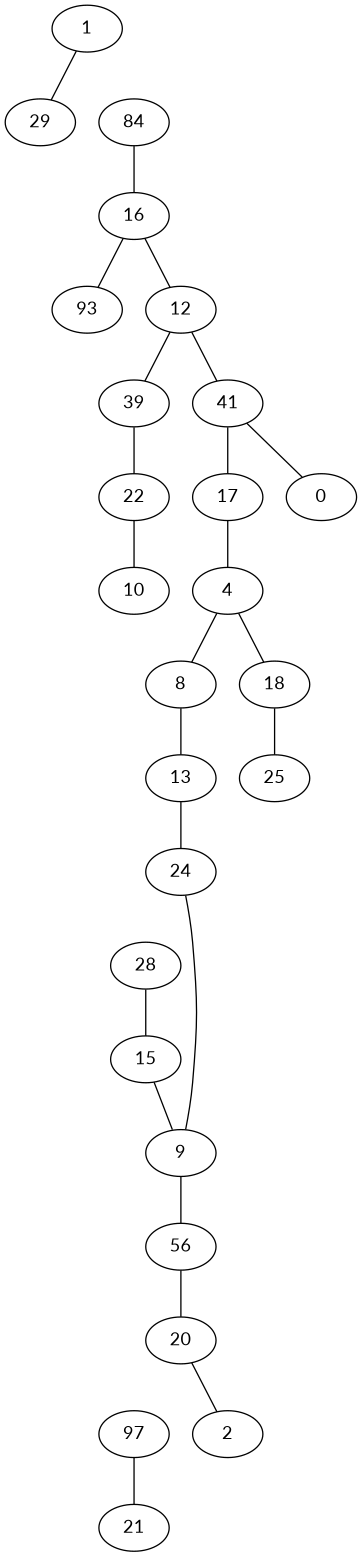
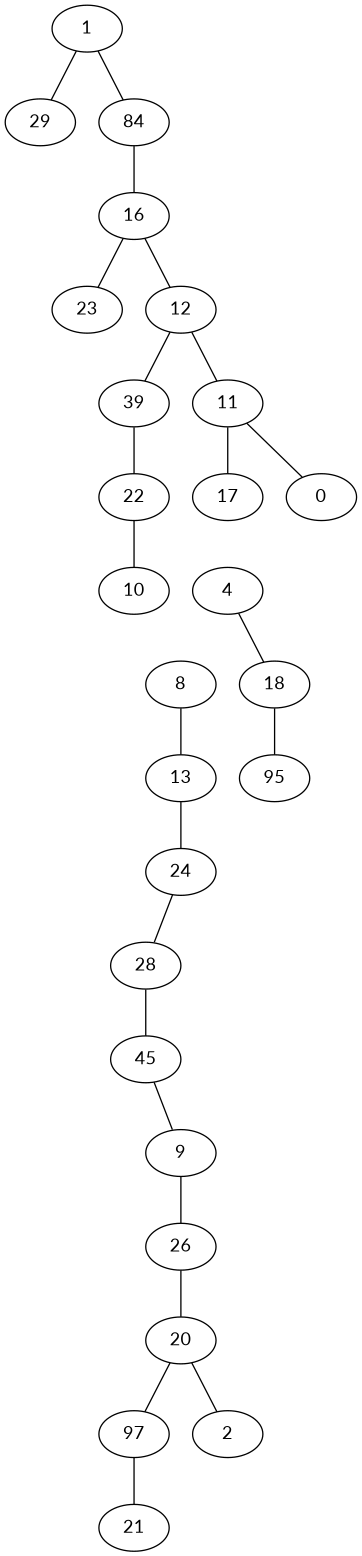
none -> (111, 76)
(87, 310) -> (87, 310)
(228, 403) -> (228, 403)
(228, 544) -> none
(204, 638) -> none
(275, 778) -> (275, 778)
(197, 1012) -> (163, 919)
(146, 1059) -> (146, 1059)
(181, 1247) -> (181, 1247)
none -> (157, 1387)
